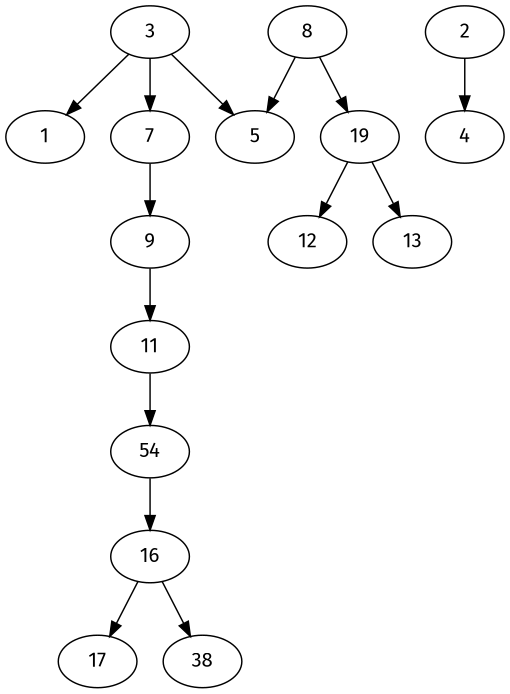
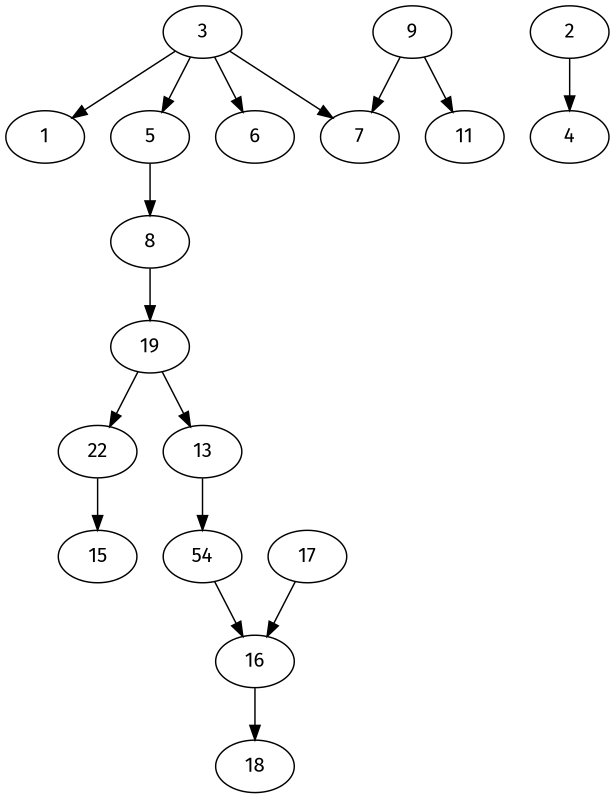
(285, 78) -> (150, 182)
none -> (255, 137)
(150, 182) -> (389, 78)
(307, 242) -> (98, 452)
(150, 392) -> (203, 497)
none -> (98, 557)
(127, 602) -> (285, 602)
(203, 661) -> (255, 766)
